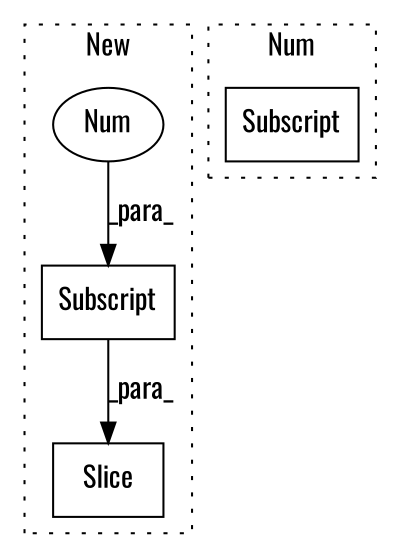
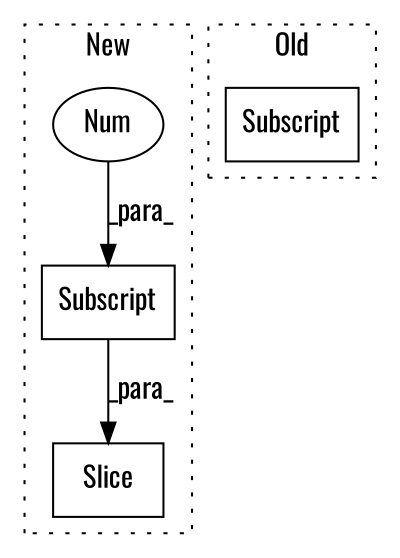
(292, 48) -> (292, 48)
